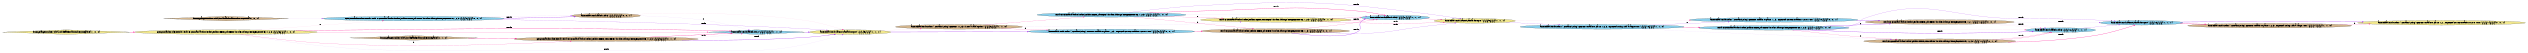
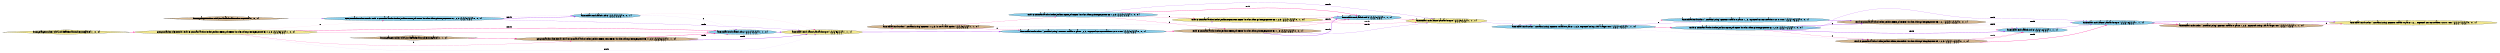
(606, 16) -> (606, 16)
(757, 32) -> (742, 32)
